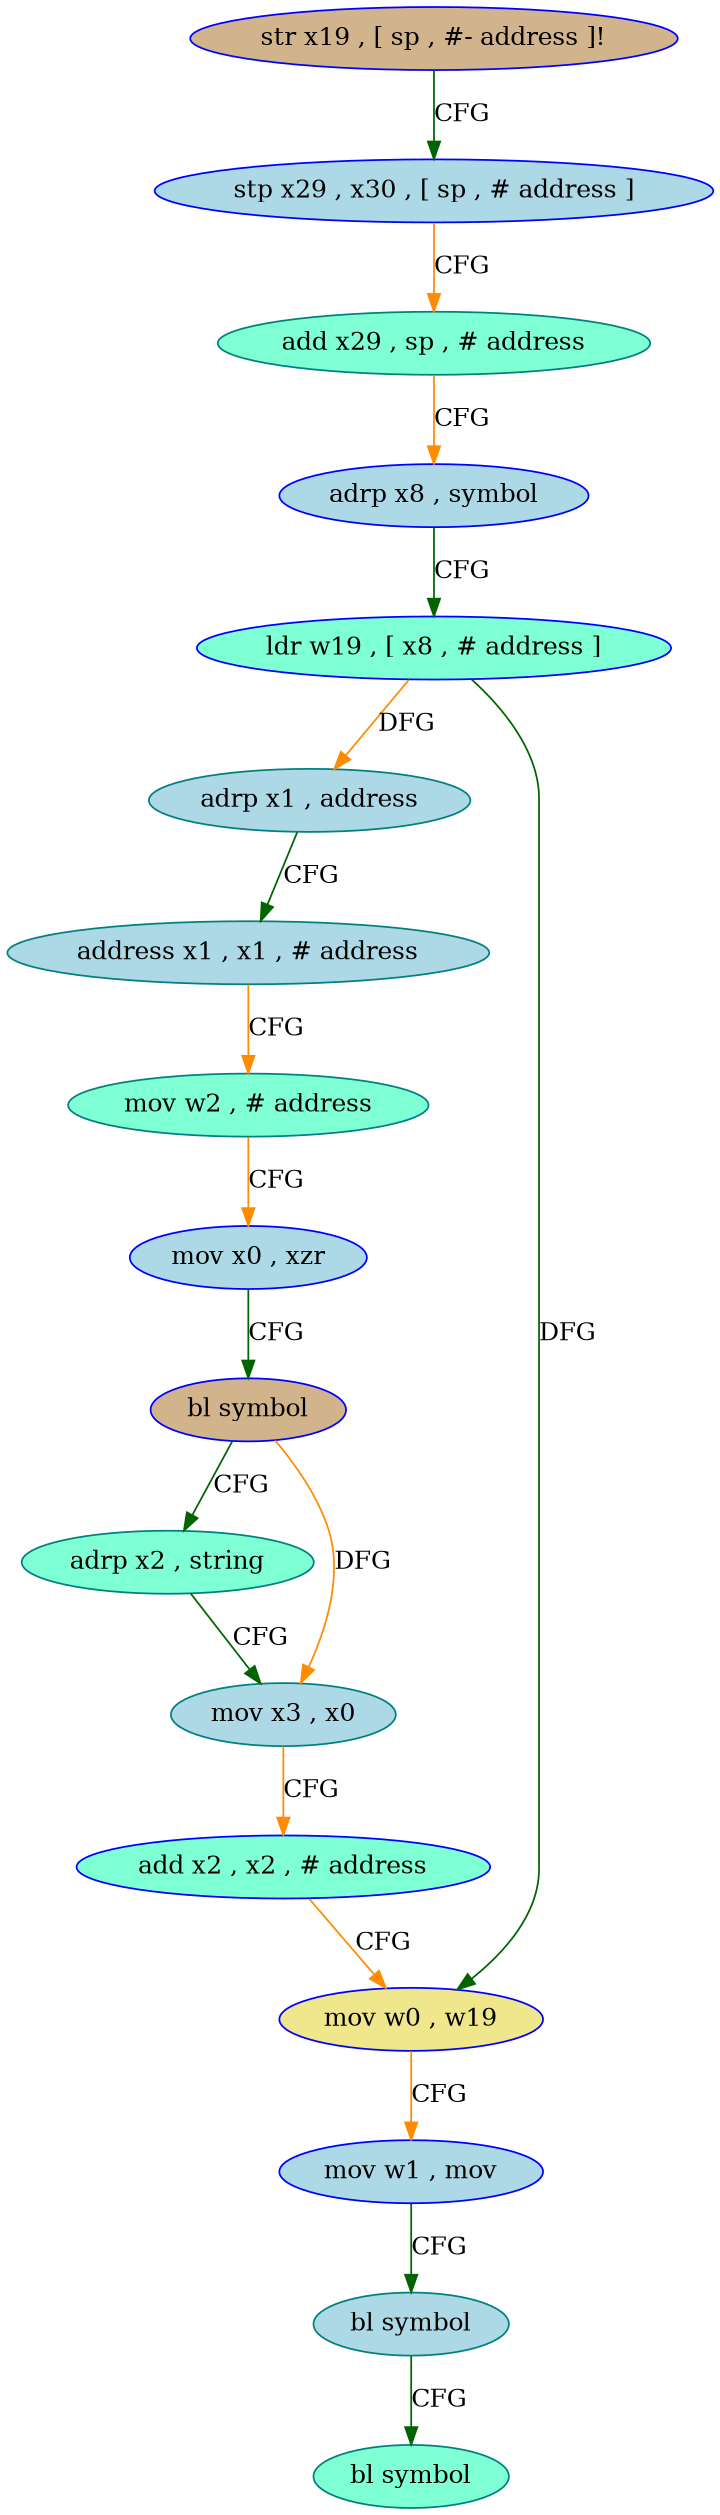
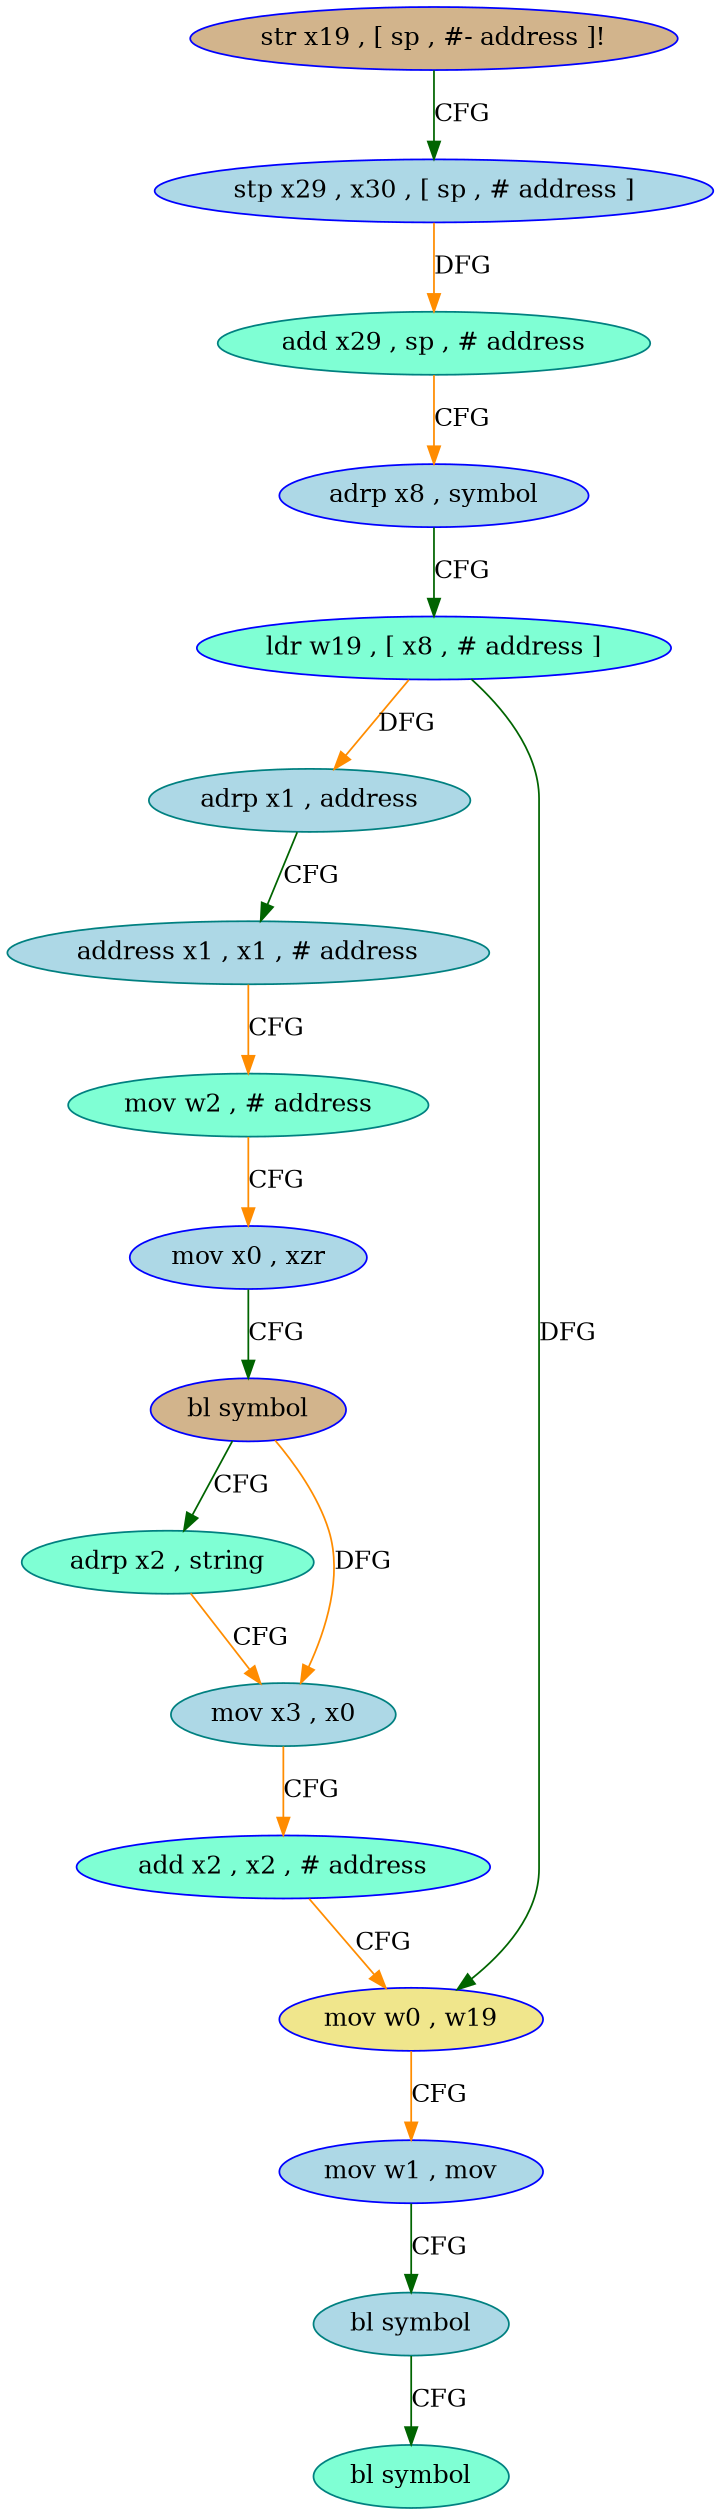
(462, 267) -> (463, 267)
(220, 1631) -> (220, 1631)
